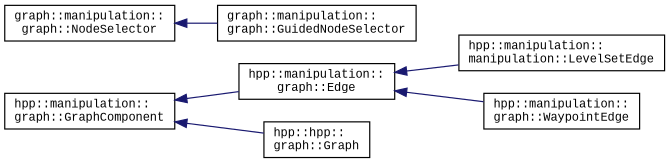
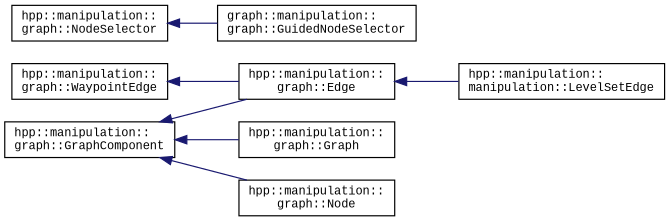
(90, 23) -> (90, 23)
(445, 97) -> (209, 81)
(317, 140) -> (317, 140)
none -> (317, 198)
